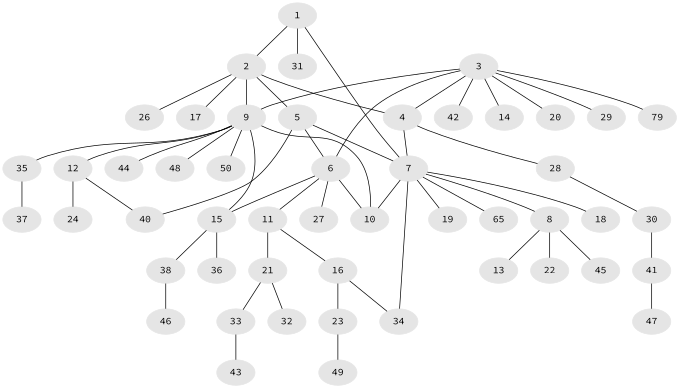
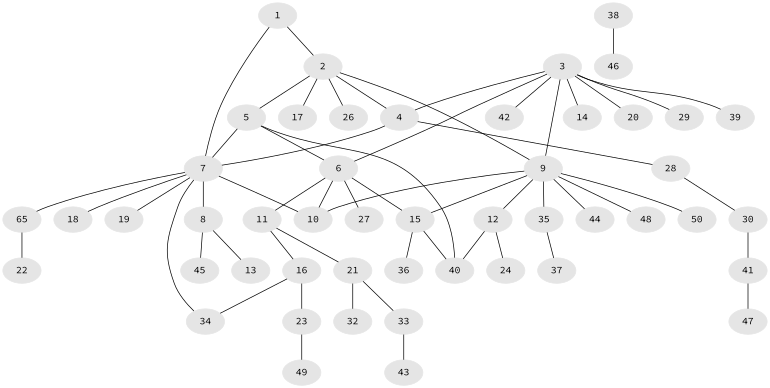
(298, 67) -> none
(657, 118) -> (735, 118)
(191, 245) -> (435, 245)
(550, 245) -> (22, 245)
